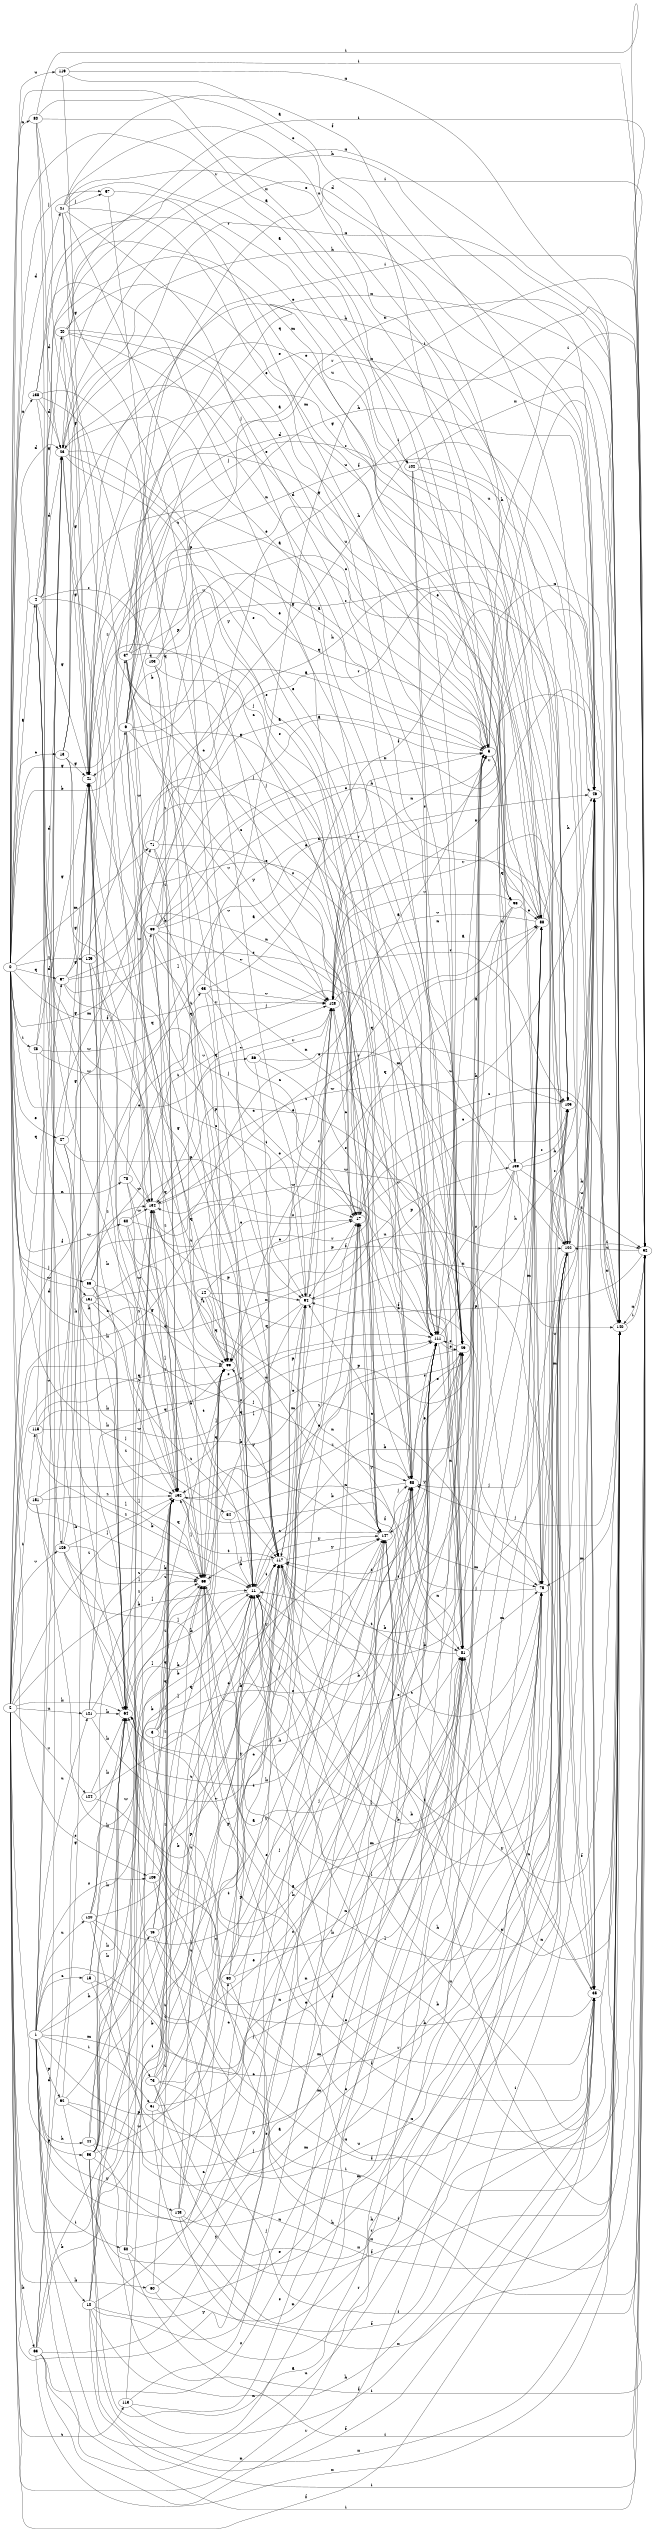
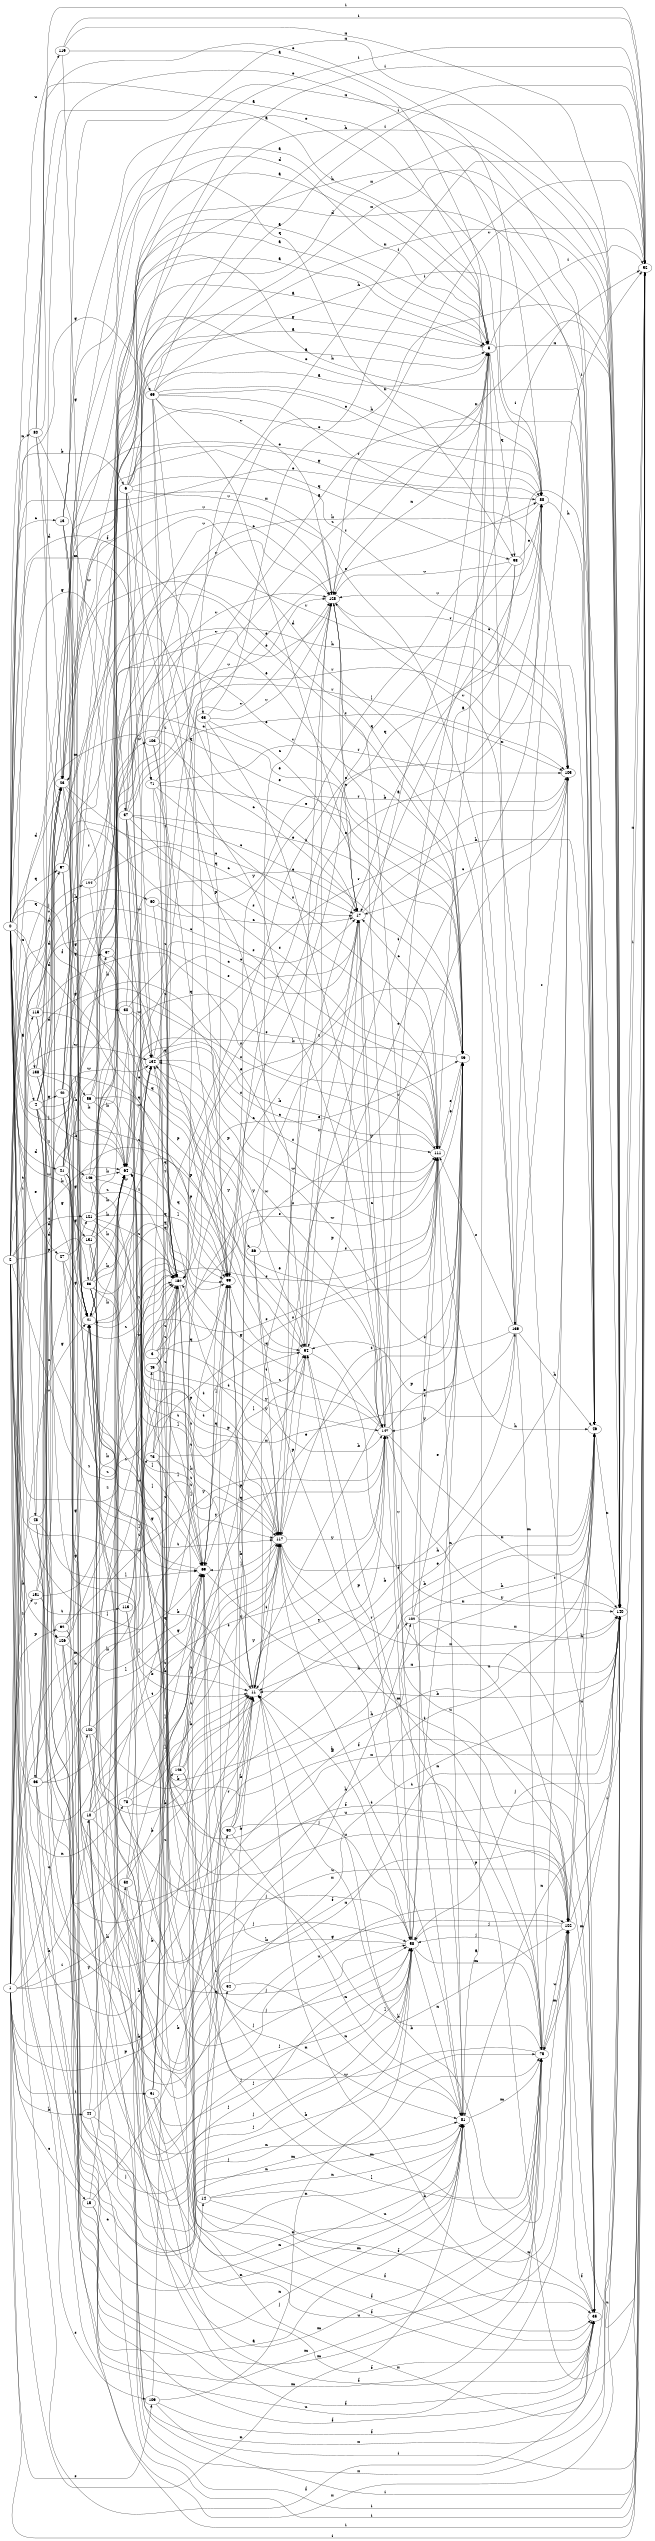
(306, 404) -> (306, 2115)
(280, 879) -> (184, 2076)
none -> (13, 1791)
